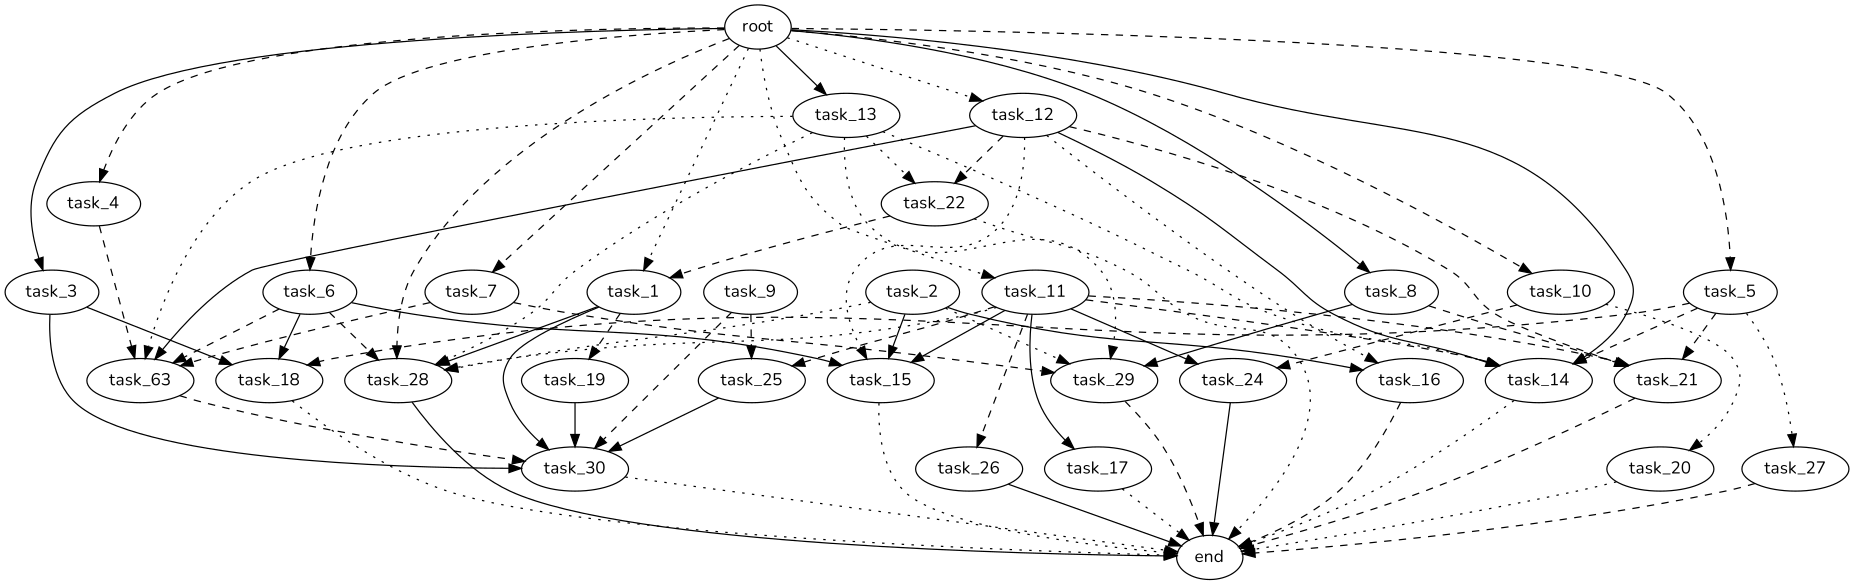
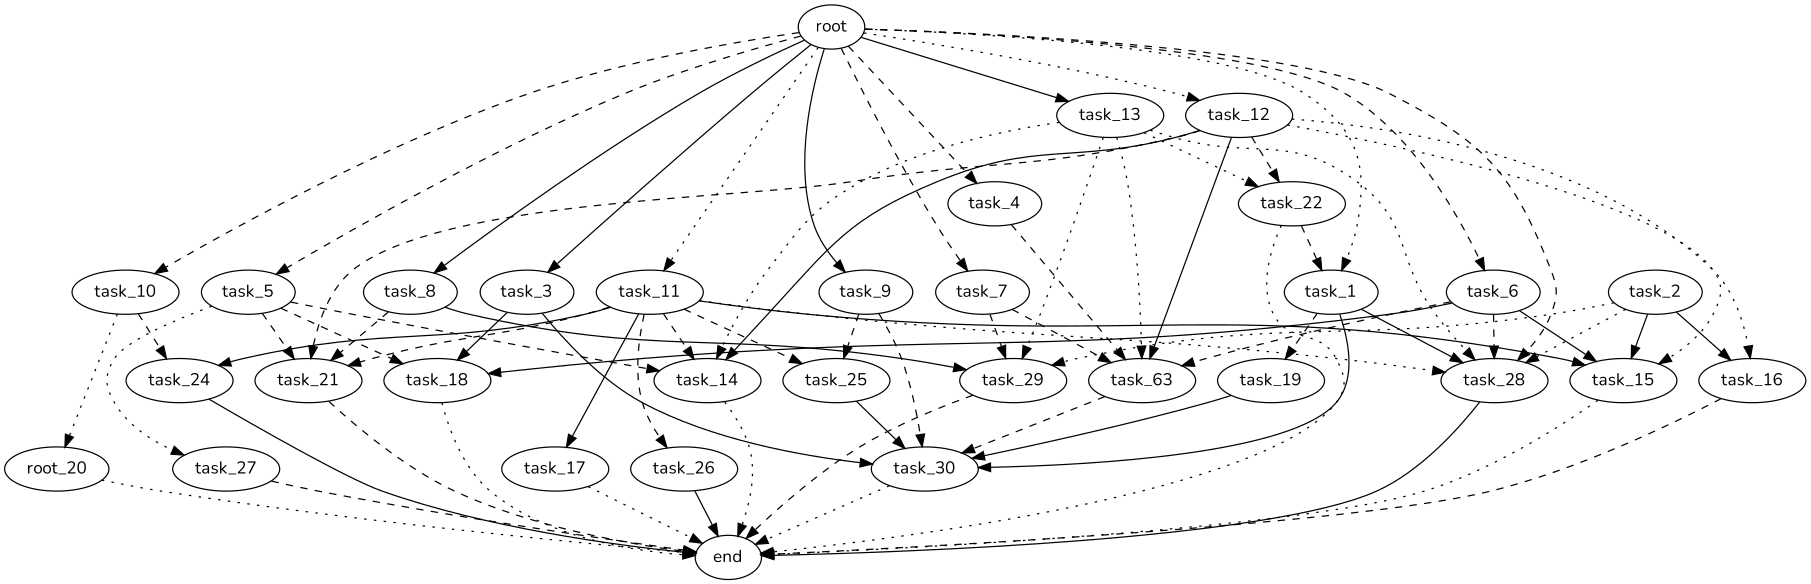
(1285, 108) -> (805, 159)
(1660, 469) -> (57, 469)
